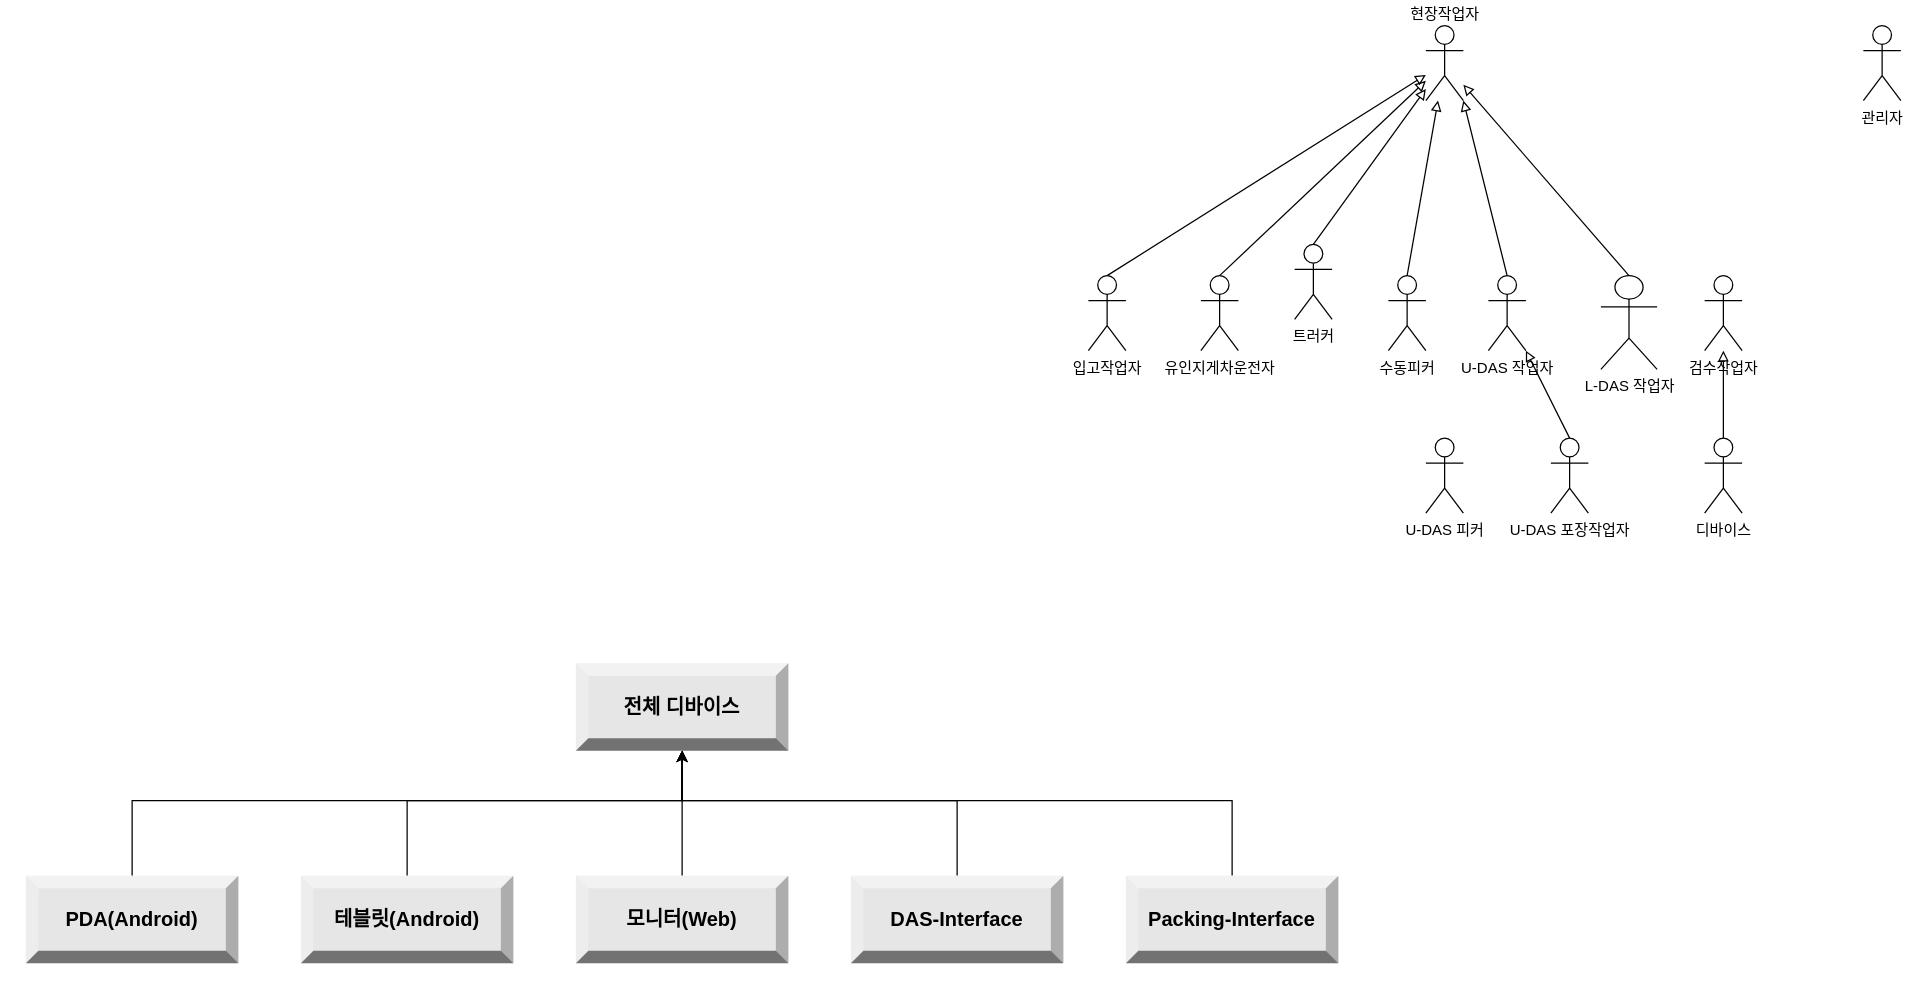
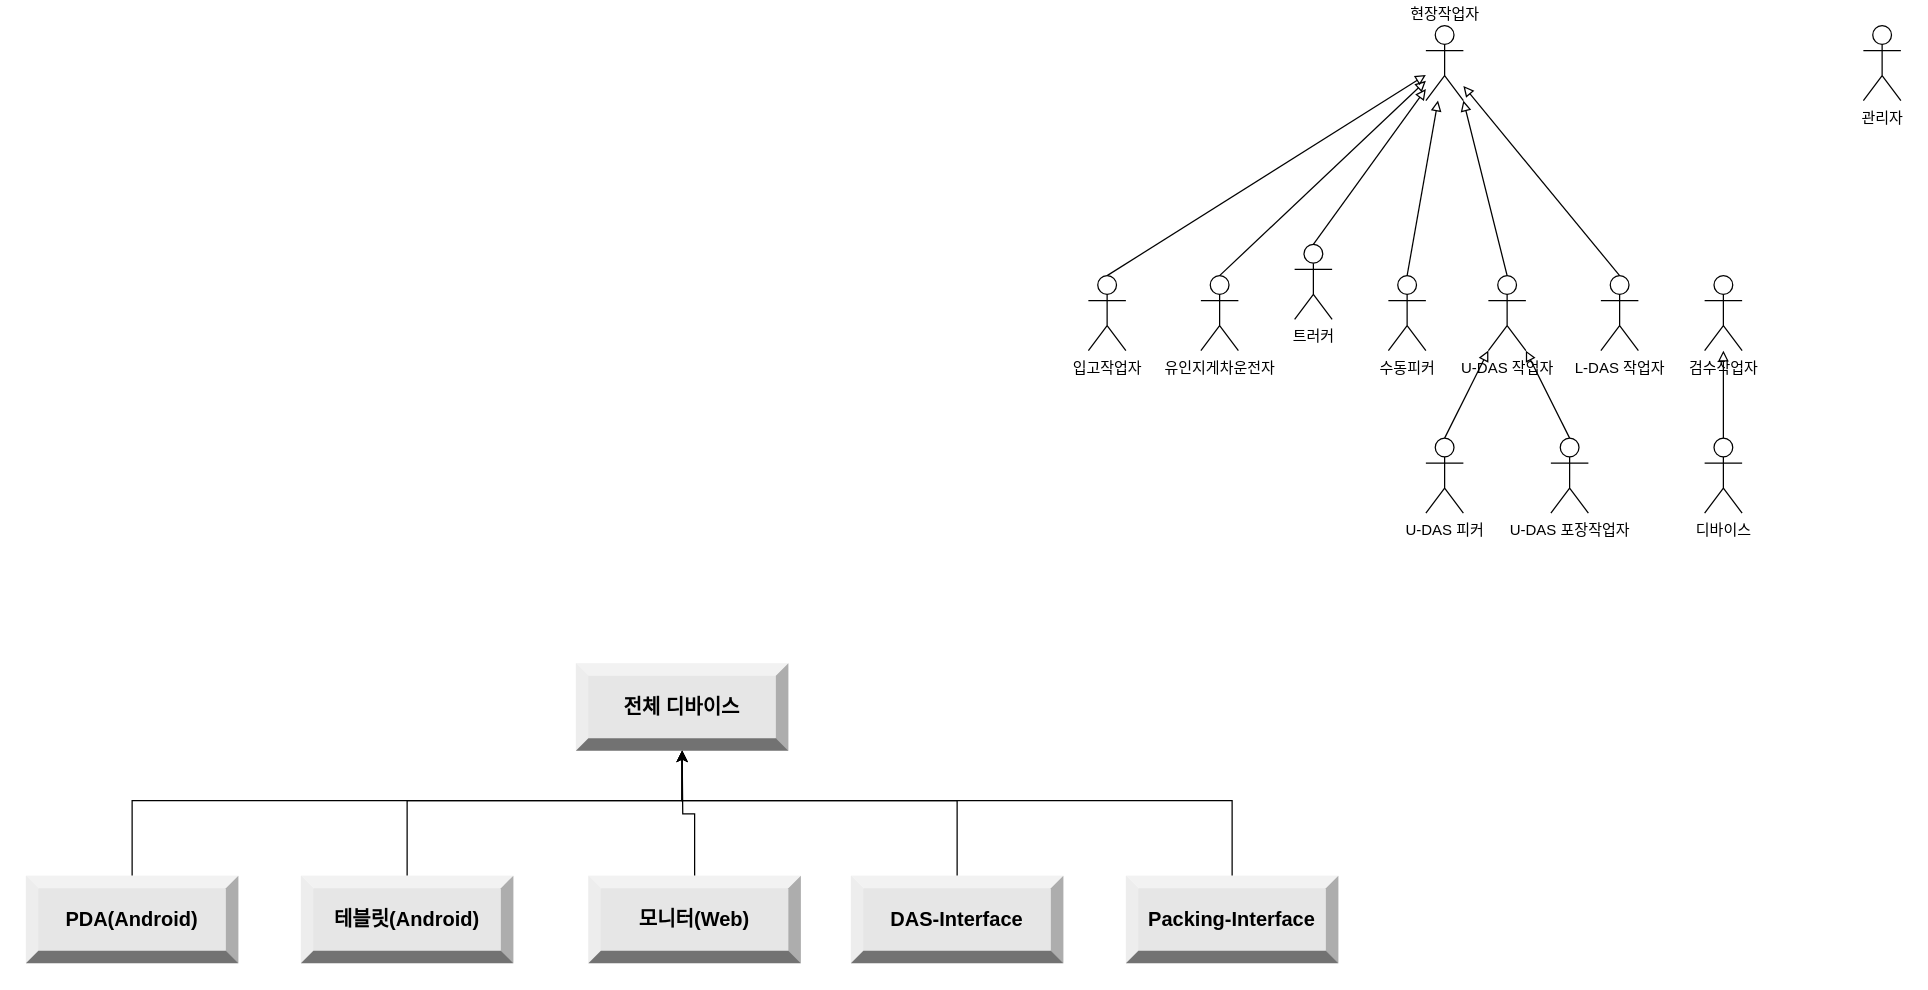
(1629, 323) -> (1619, 313)
none -> (1464, 399)
(682, 919) -> (694, 919)
